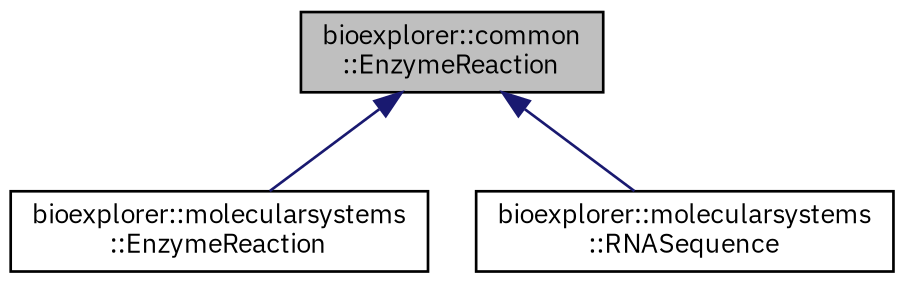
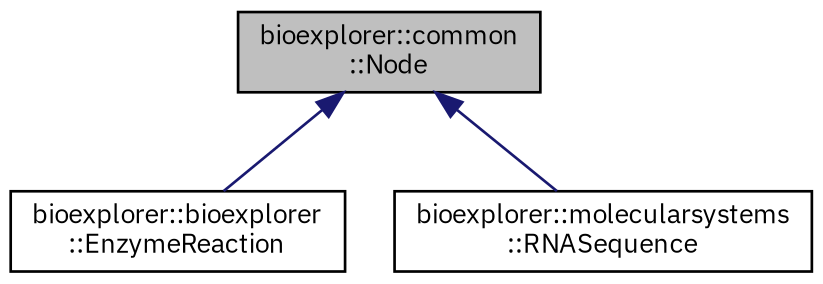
(452, 52) -> (389, 52)
(219, 231) -> (178, 231)
